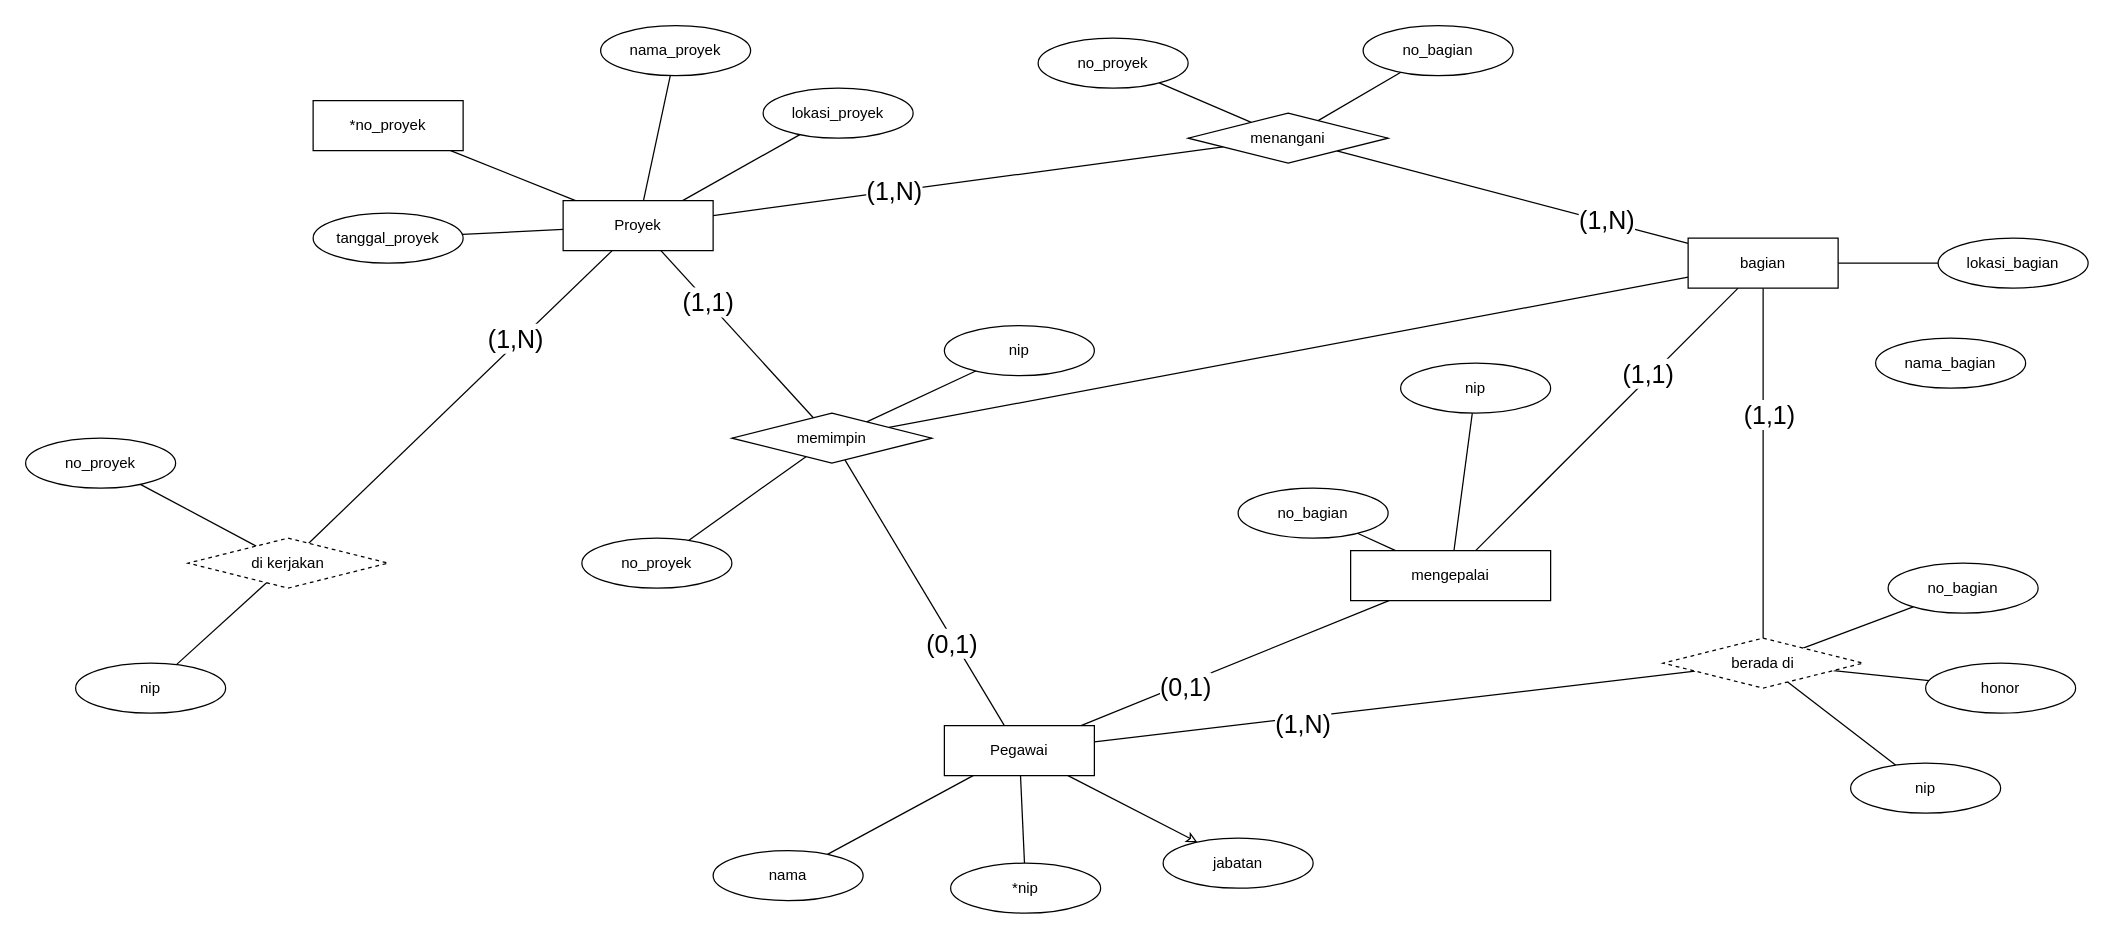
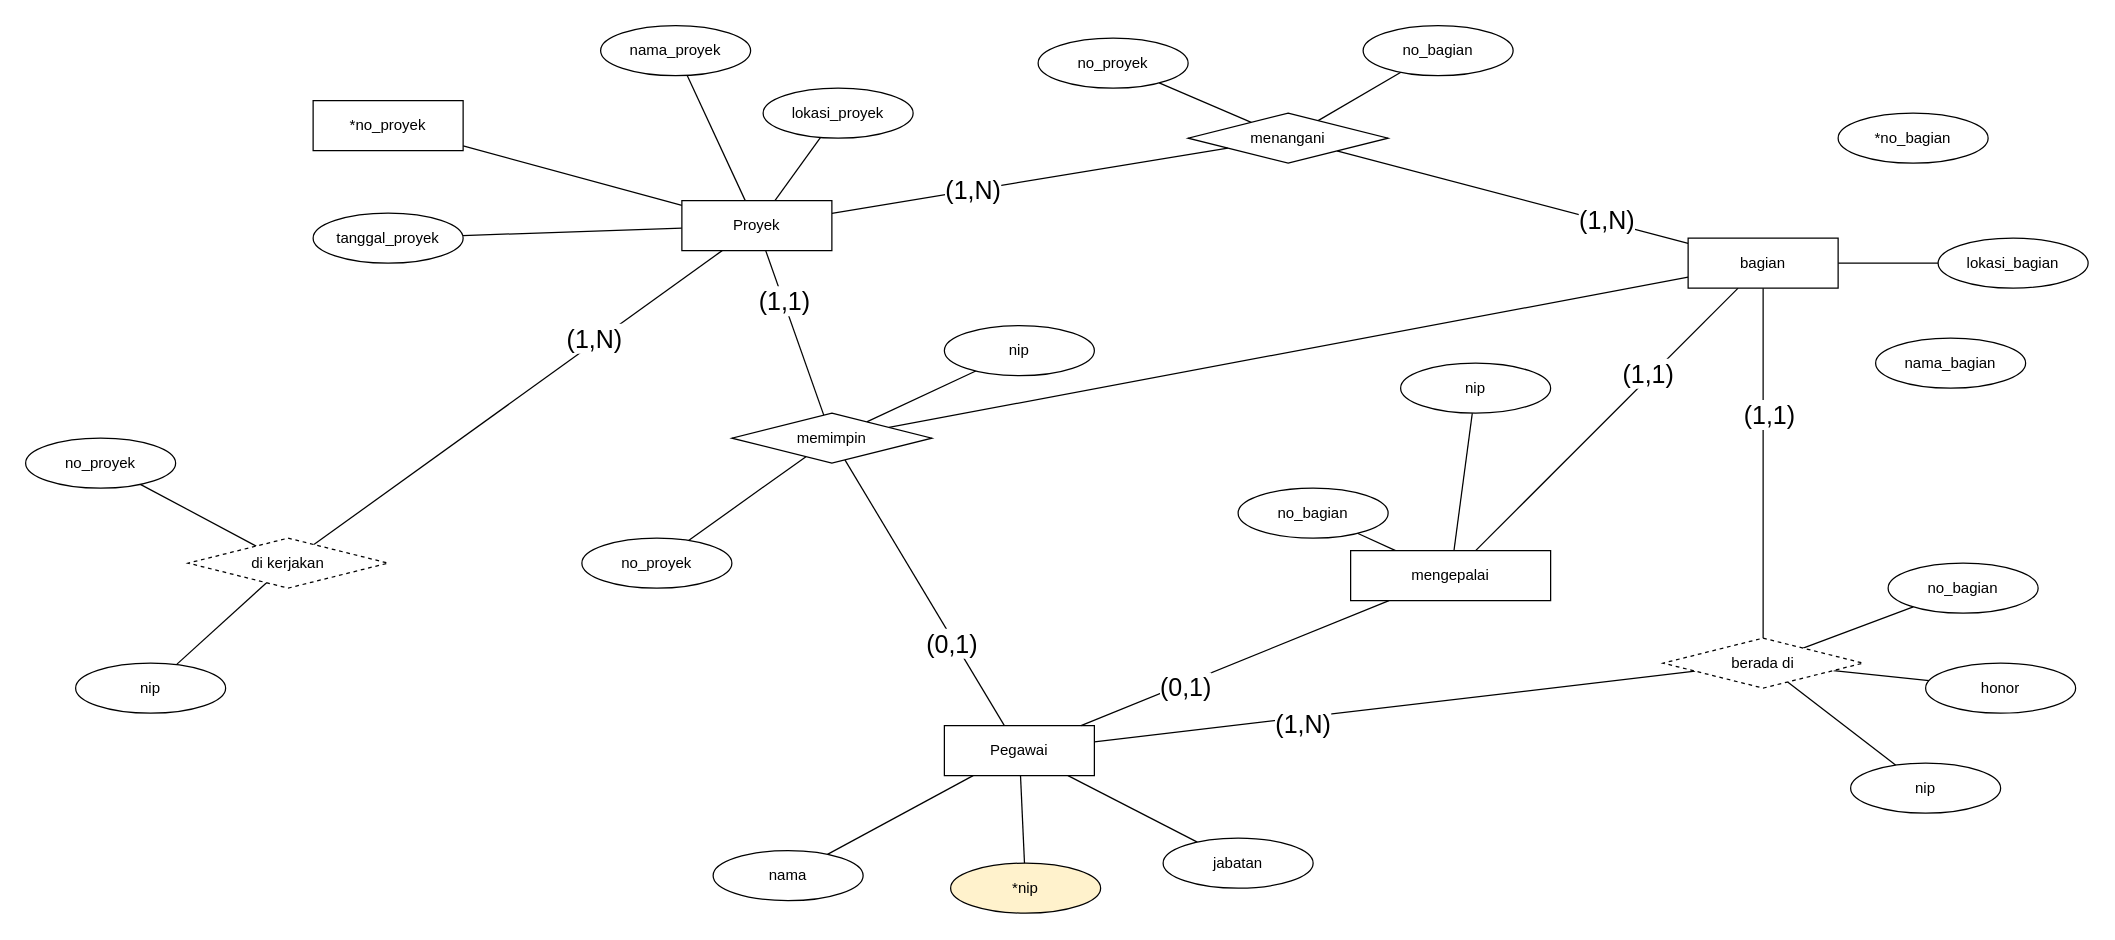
none -> (1913, 138)
(638, 226) -> (757, 226)
(1188, 838) -> (1191, 839)
(1026, 888) -> (1026, 888)
